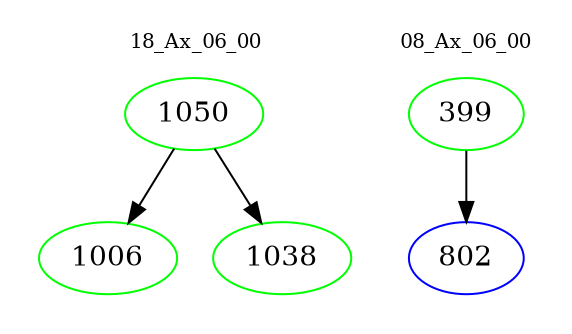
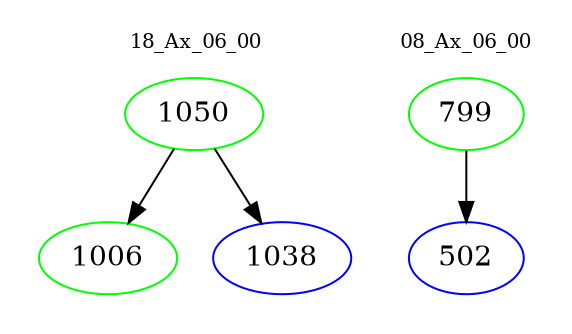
(466, 114) -> (466, 114)
(282, 258) -> (282, 258)
(466, 258) -> (466, 258)
